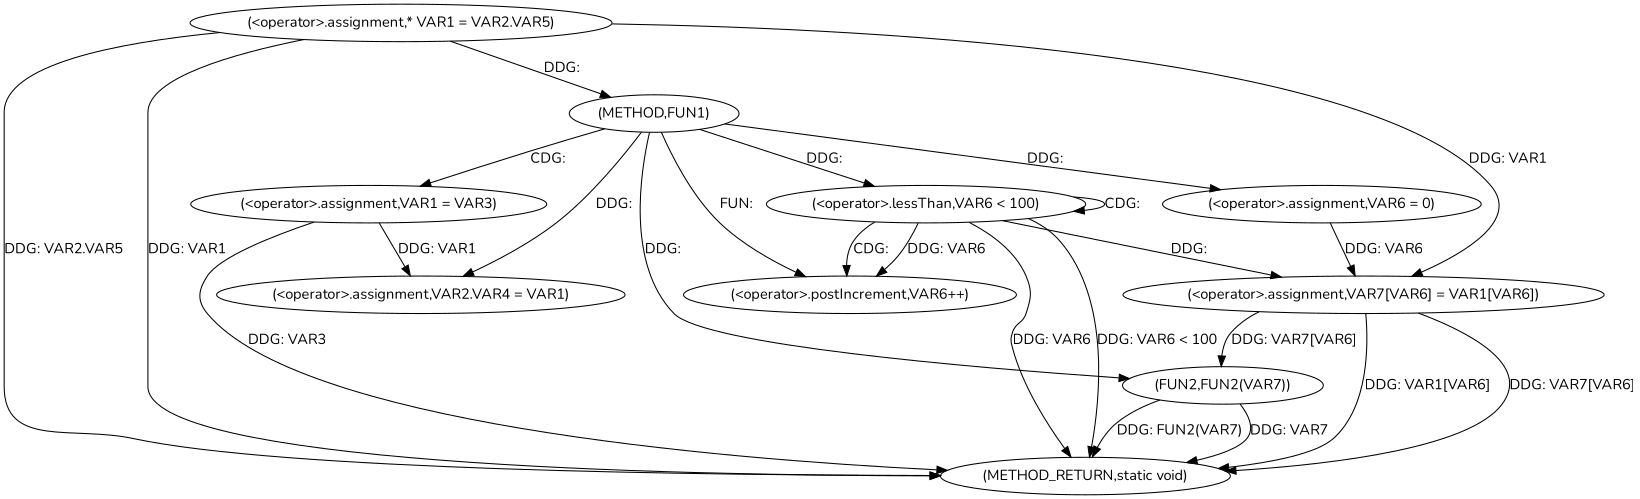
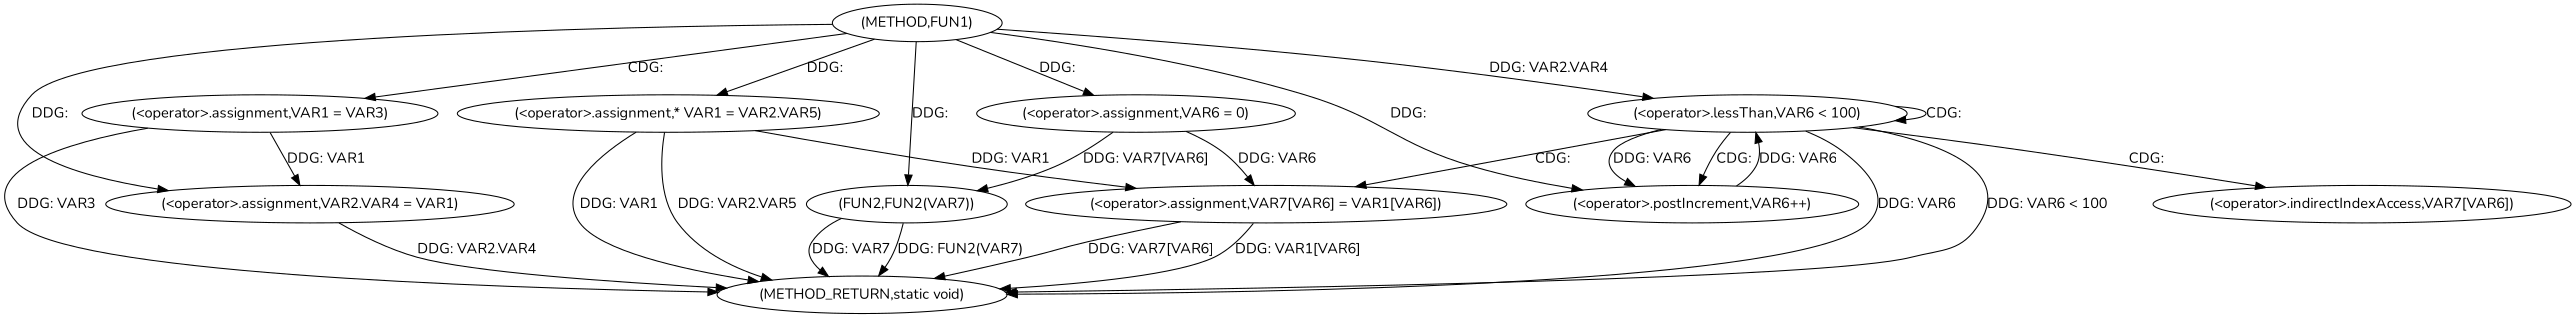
(526, 68) -> (801, 65)
(827, 159) -> (1549, 68)
none -> (1755, 168)
(739, 204) -> (1411, 114)
none -> (2362, 204)
(1191, 249) -> (1555, 159)
none -> (523, 274)
(1234, 329) -> (1053, 167)
